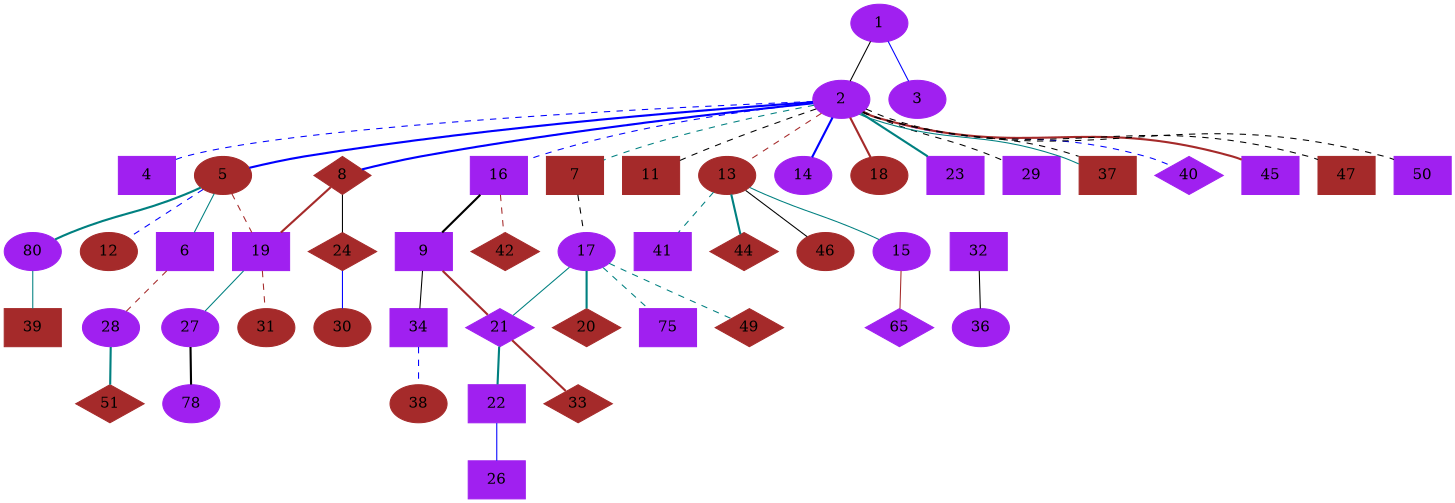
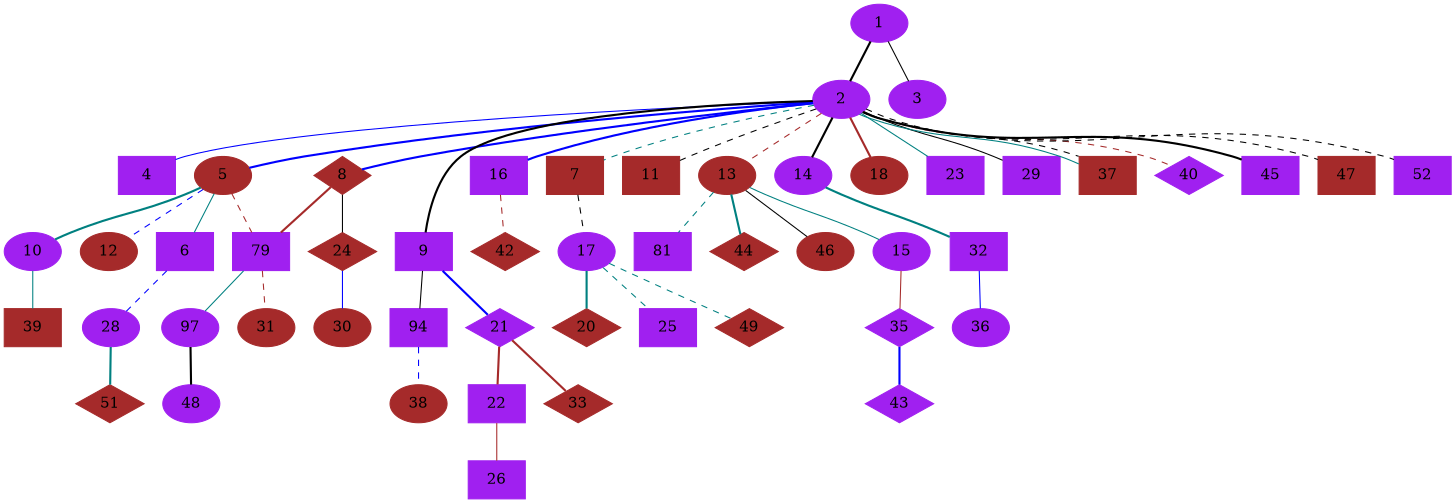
(860, 61) -> (860, 61)
(898, 61) -> (898, 61)
(493, 119) -> (493, 119)
(640, 130) -> (640, 130)
(894, 135) -> (894, 135)
(822, 137) -> (822, 137)
(1052, 137) -> (1052, 137)
(1017, 139) -> (1017, 139)
(958, 144) -> (958, 144)
(1423, 175) -> (1423, 175)
none -> (888, 213)
(461, 214) -> (591, 118)
(33, 252) -> (33, 252)
(261, 252) -> (261, 252)
(663, 252) -> (663, 252)
(980, 290) -> (980, 290)
(146, 291) -> (146, 291)
(541, 291) -> none
(465, 293) -> (465, 293)
(190, 328) -> (190, 328)
(419, 328) -> (419, 328)
(668, 328) -> (668, 328)
(899, 328) -> (899, 328)
(498, 366) -> (498, 366)
(191, 404) -> (191, 404)
none -> (899, 404)
(497, 442) -> (497, 442)
